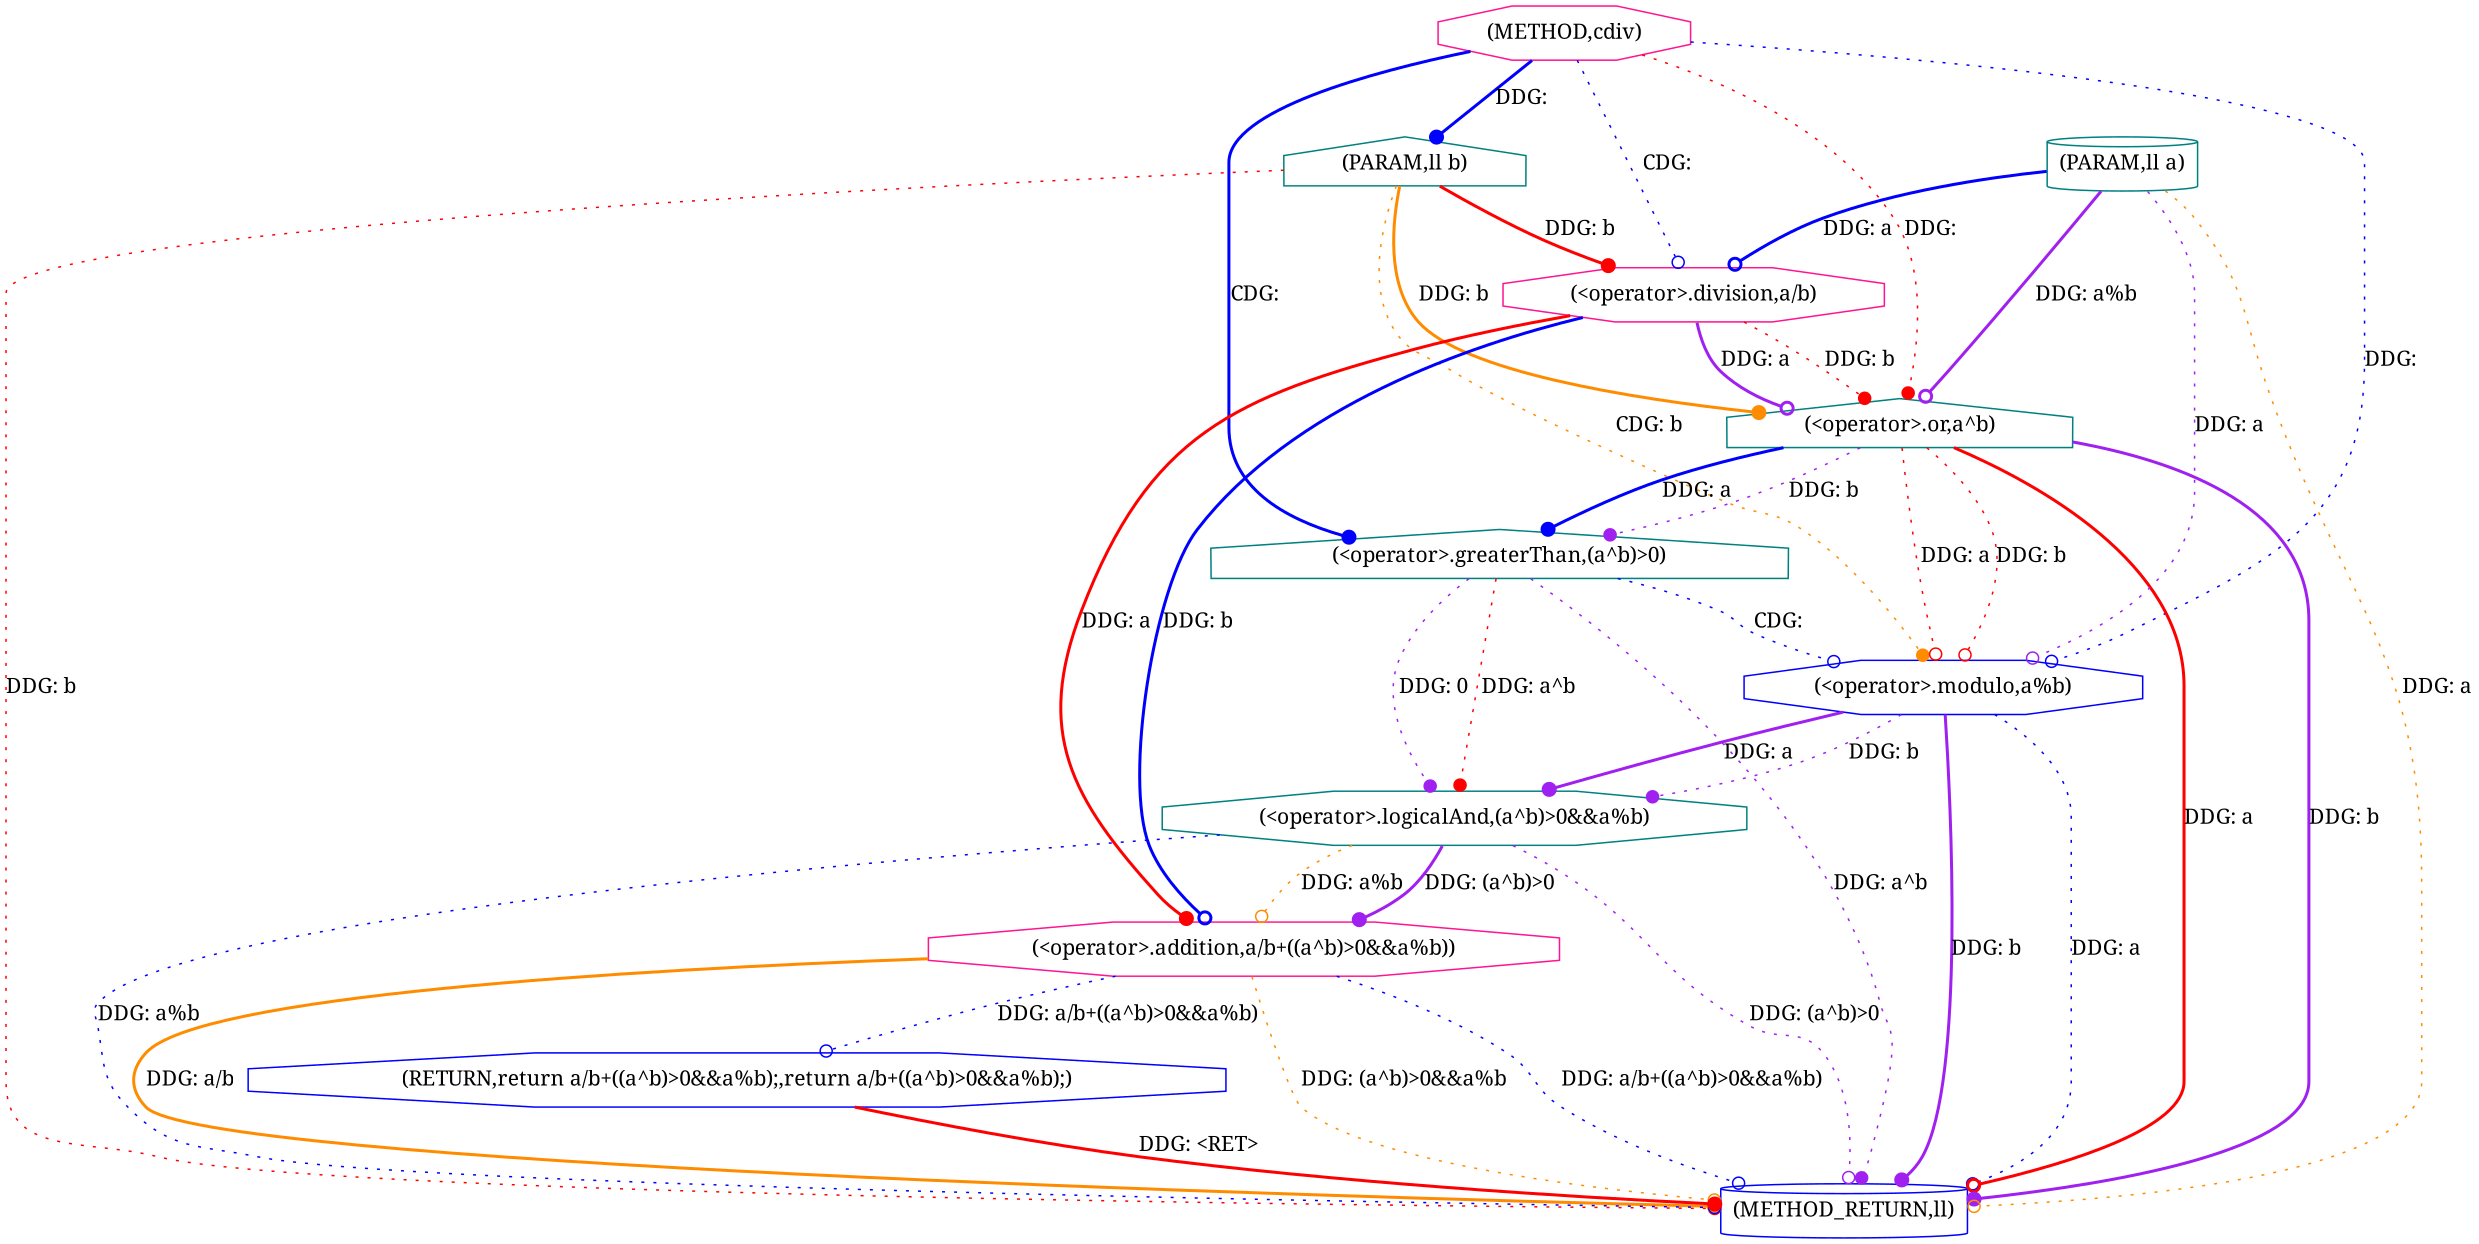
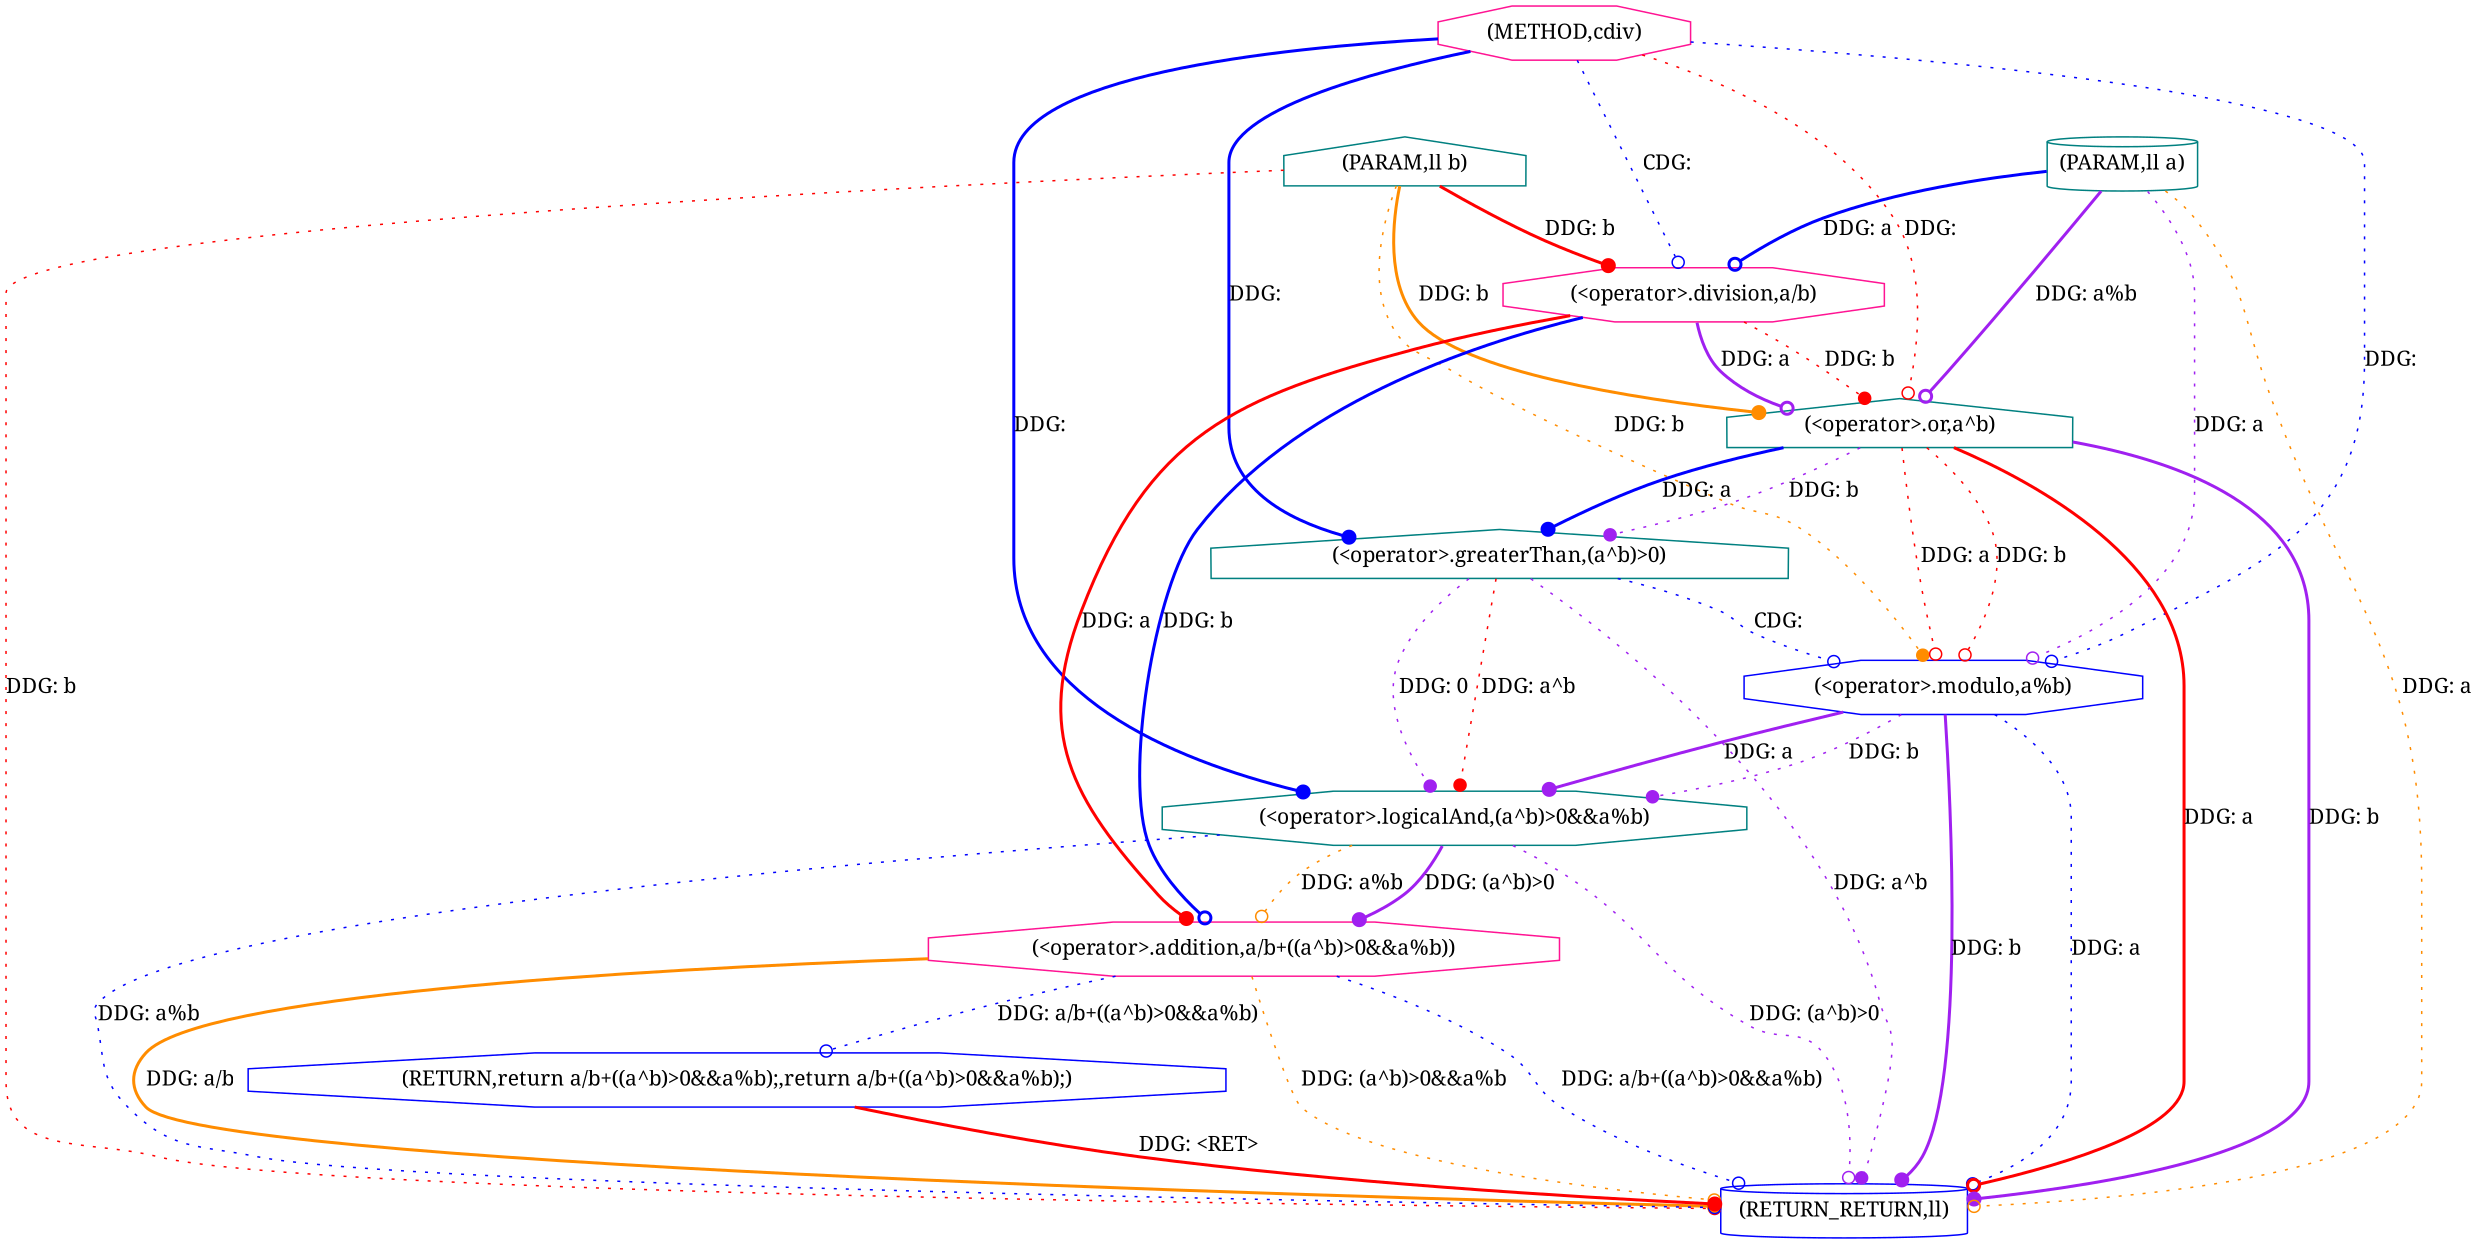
(1487, 97) -> (1014, 327)
(1851, 168) -> (1851, 168)
(1258, 295) -> (1258, 295)
(1649, 426) -> (1649, 426)
(1844, 1211) -> (1844, 1211)
